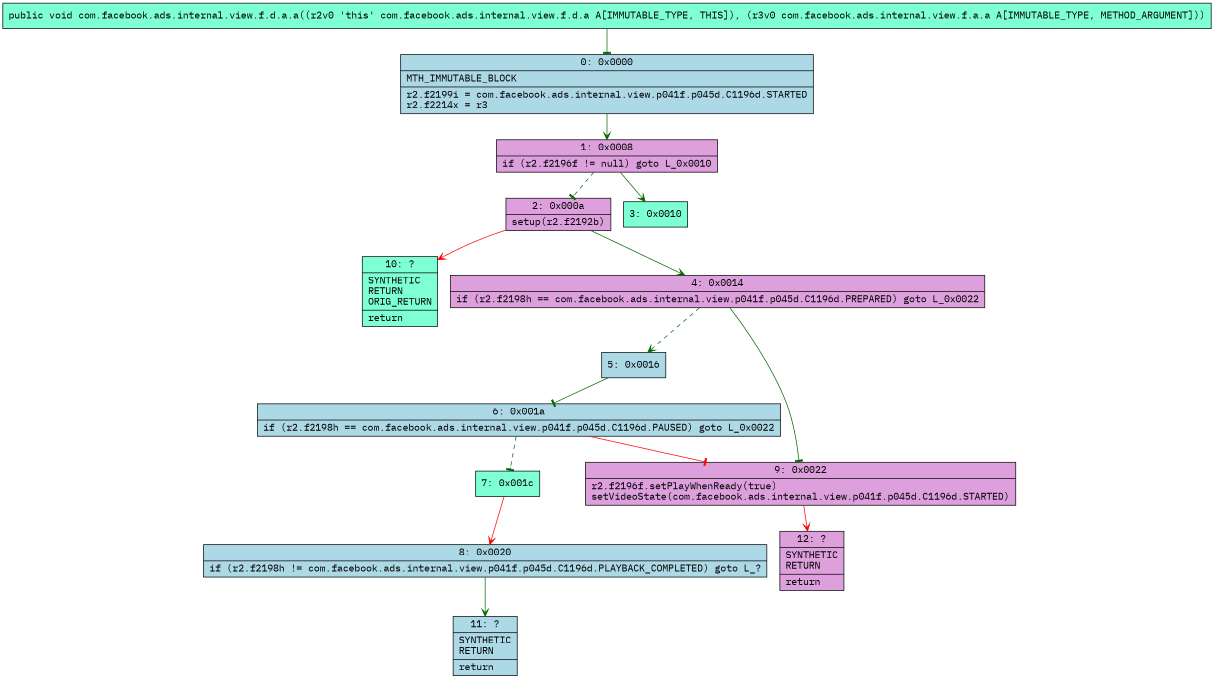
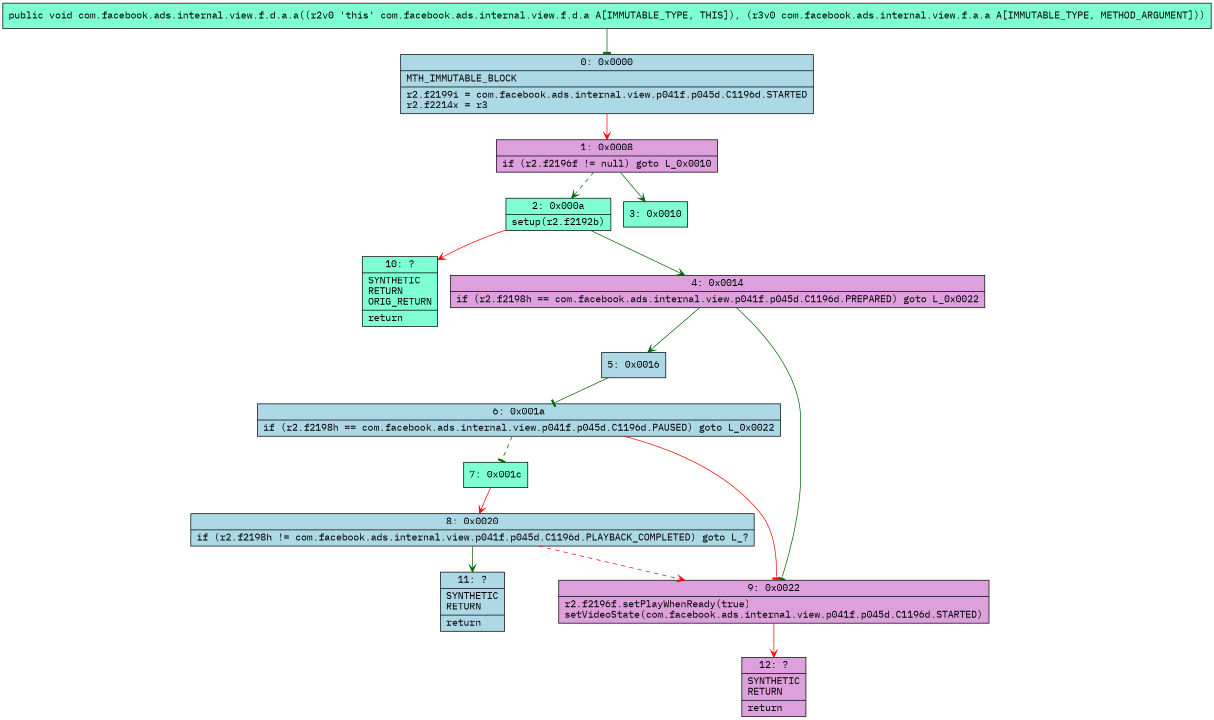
(607, 123) -> (607, 123)
(584, 184) -> (585, 182)
(558, 214) -> (558, 214)
(676, 328) -> (676, 328)
none -> (608, 562)
